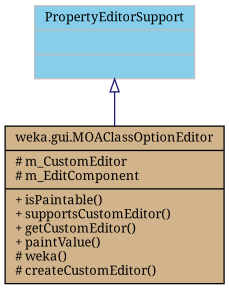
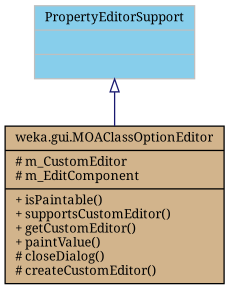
(42, 257) -> (60, 257)
